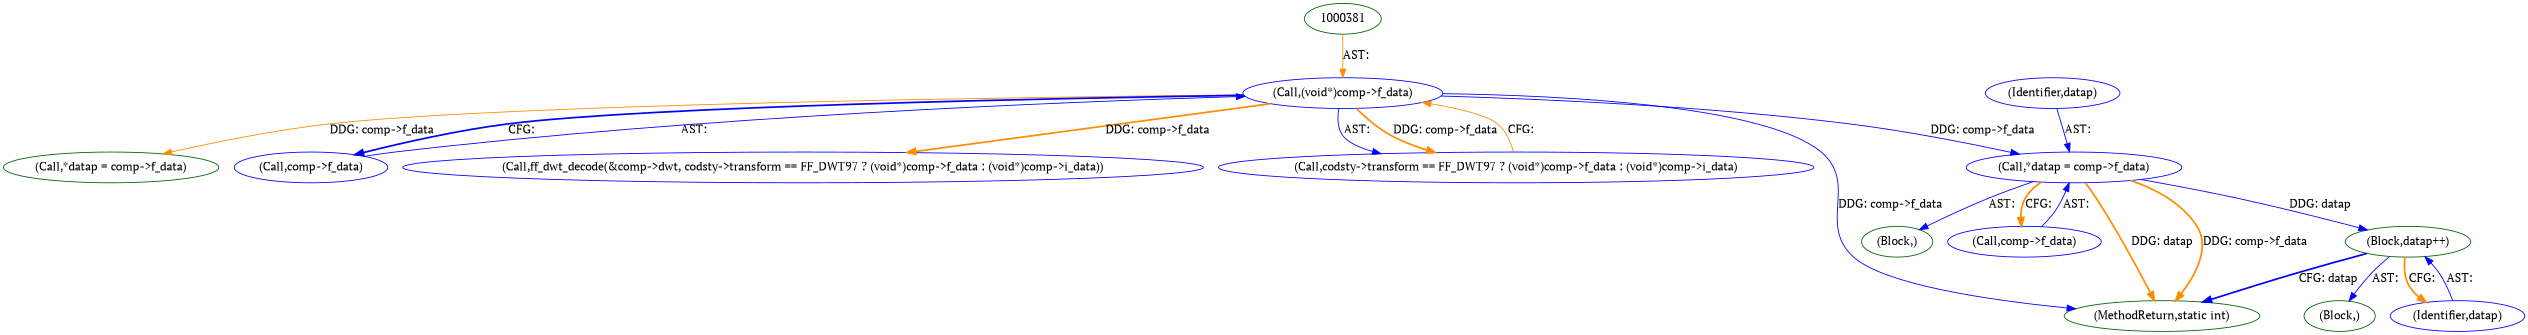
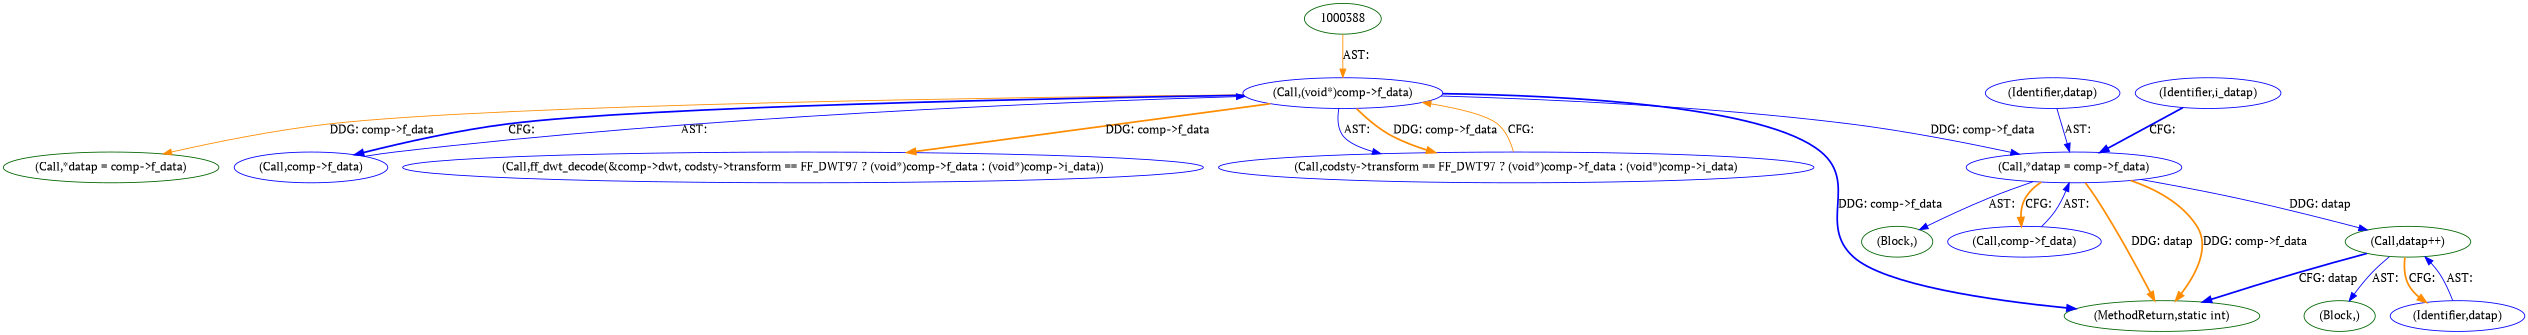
(1343, 19) -> (1343, 19)
none -> (2208, 93)
(1799, 139) -> (1799, 139)
(2408, 242) -> (2408, 242)
